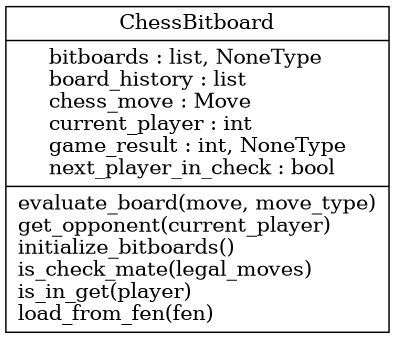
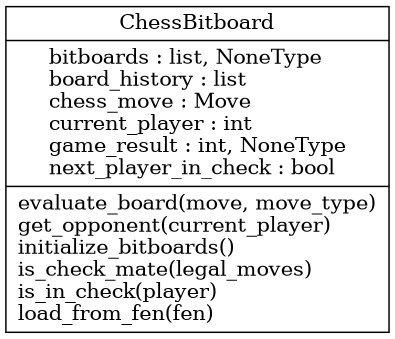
(105, 292) -> (118, 292)
